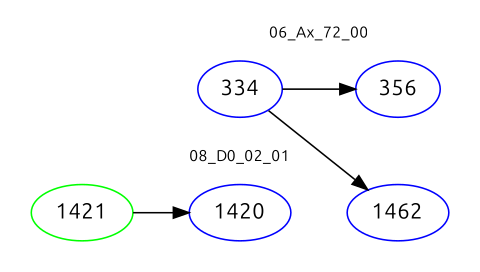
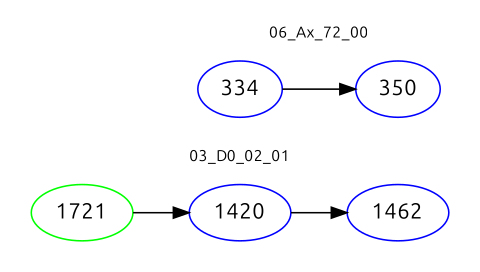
(398, 89) -> (398, 89)
(320, 152) -> (311, 213)
(240, 157) -> (240, 157)
(82, 213) -> (82, 213)
